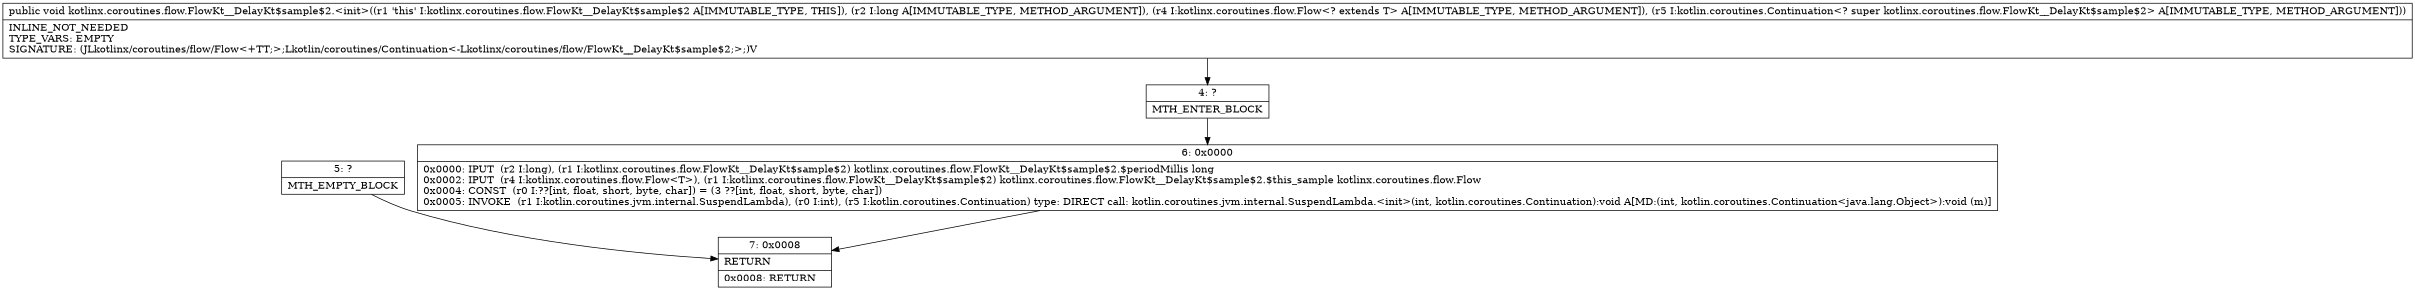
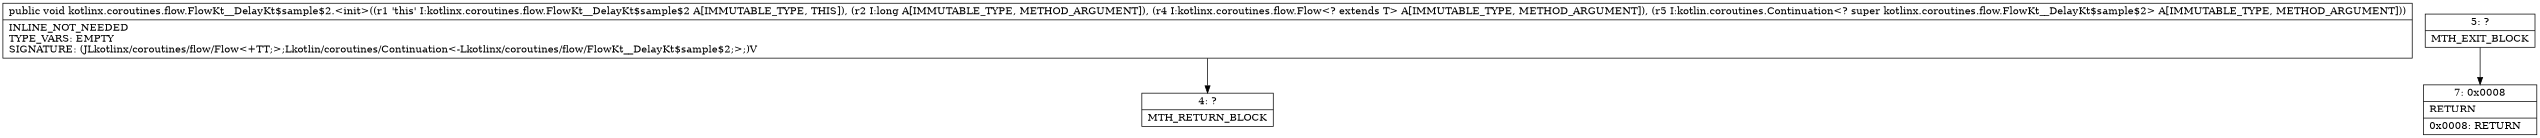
(1208, 109) -> (1208, 118)
(1208, 178) -> none
(343, 186) -> (2480, 39)
